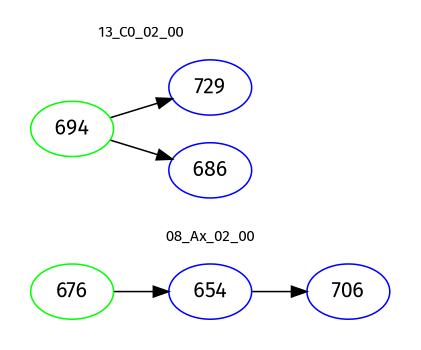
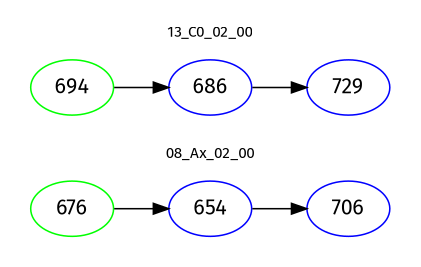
(134, 110) -> (272, 87)
